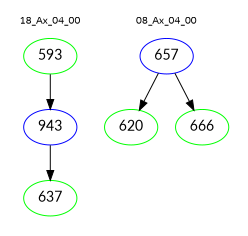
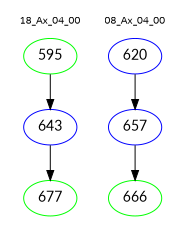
(50, 56) -> (50, 56)
(151, 87) -> (135, 87)
(50, 127) -> (50, 127)
(131, 127) -> (135, 56)
(50, 198) -> (50, 198)
